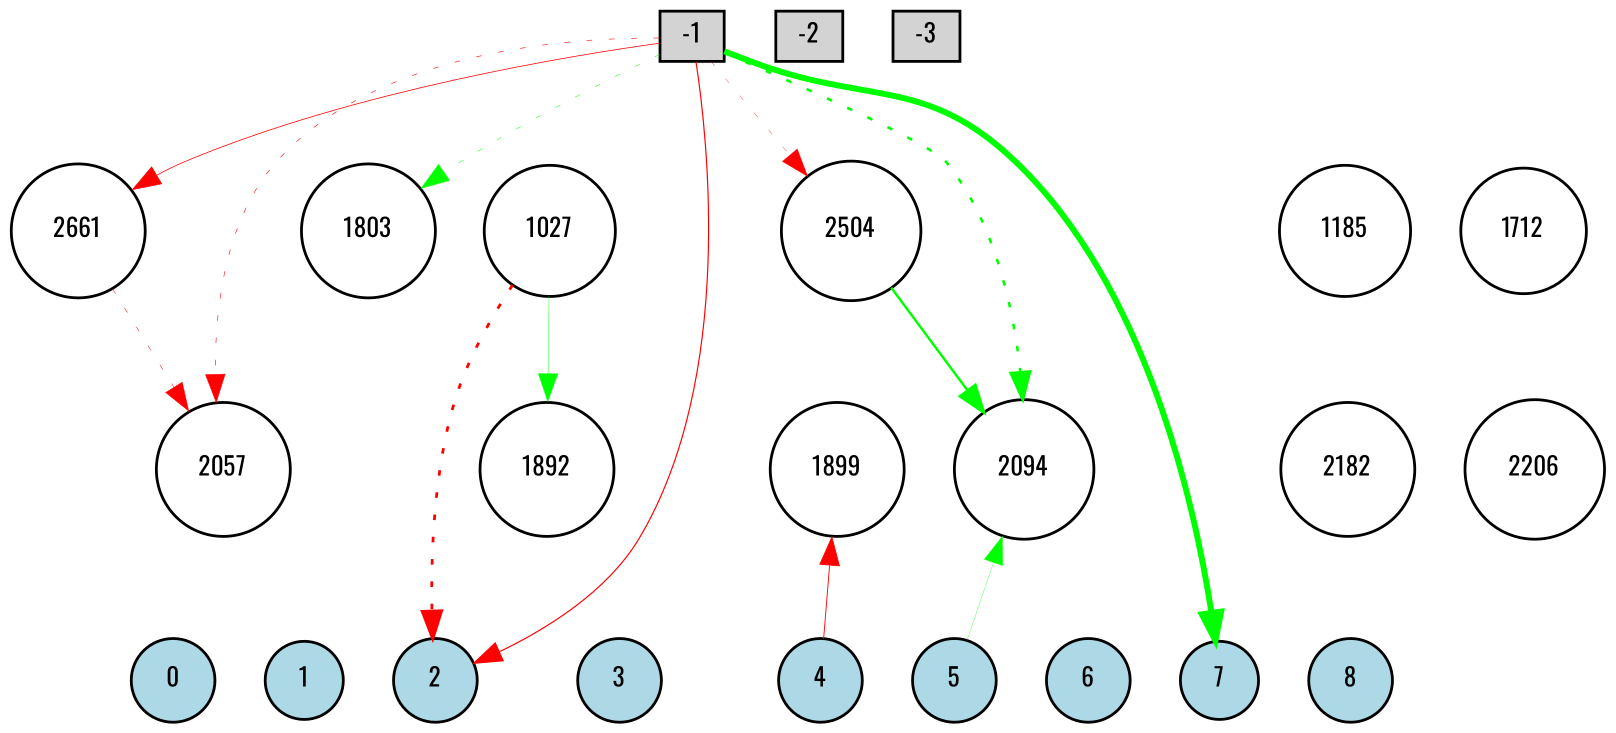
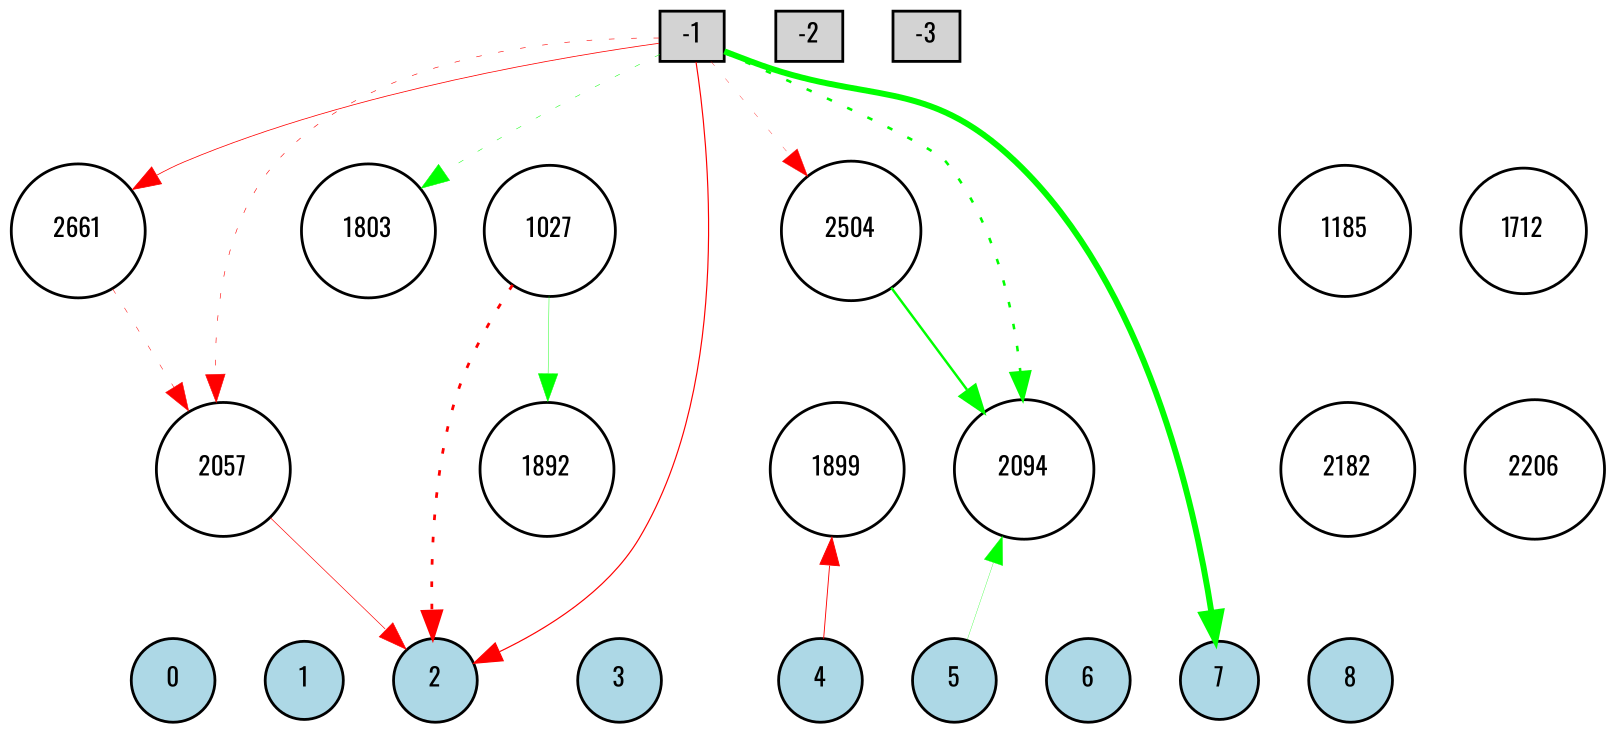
none -> (328, 573)
